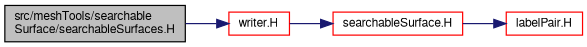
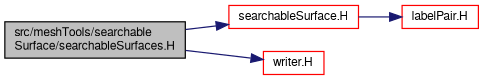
(305, 24) -> (201, 28)
